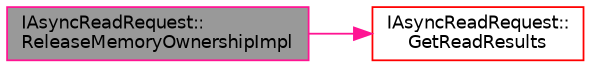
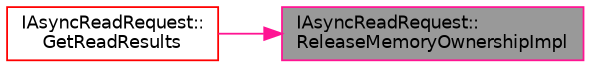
(331, 34) -> (241, 34)
